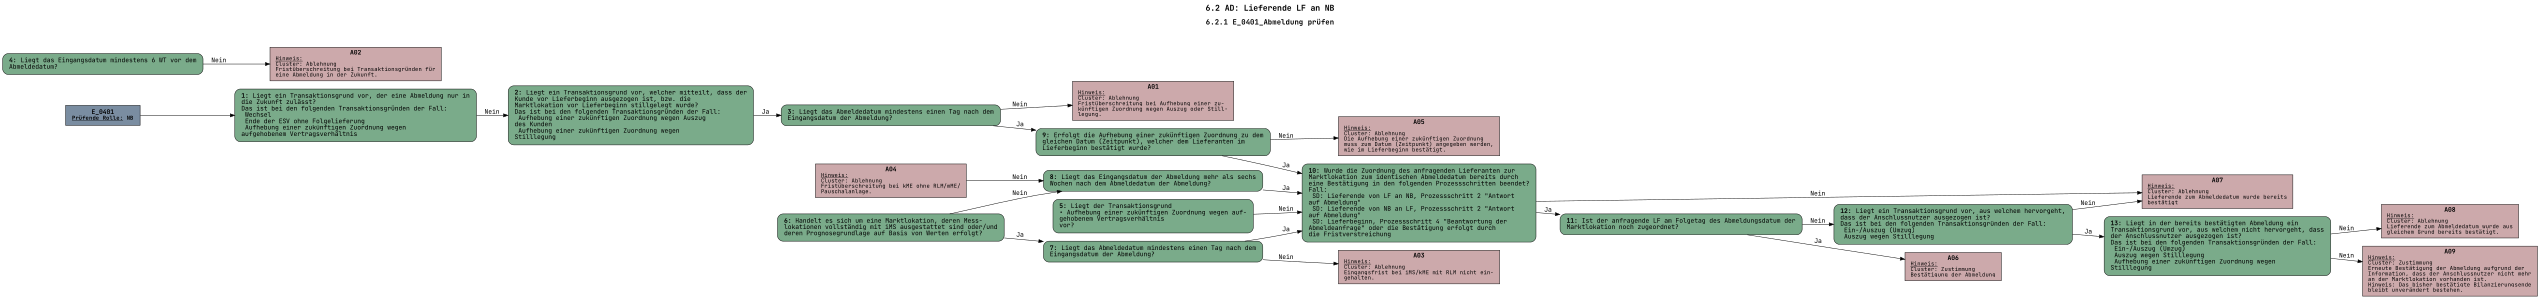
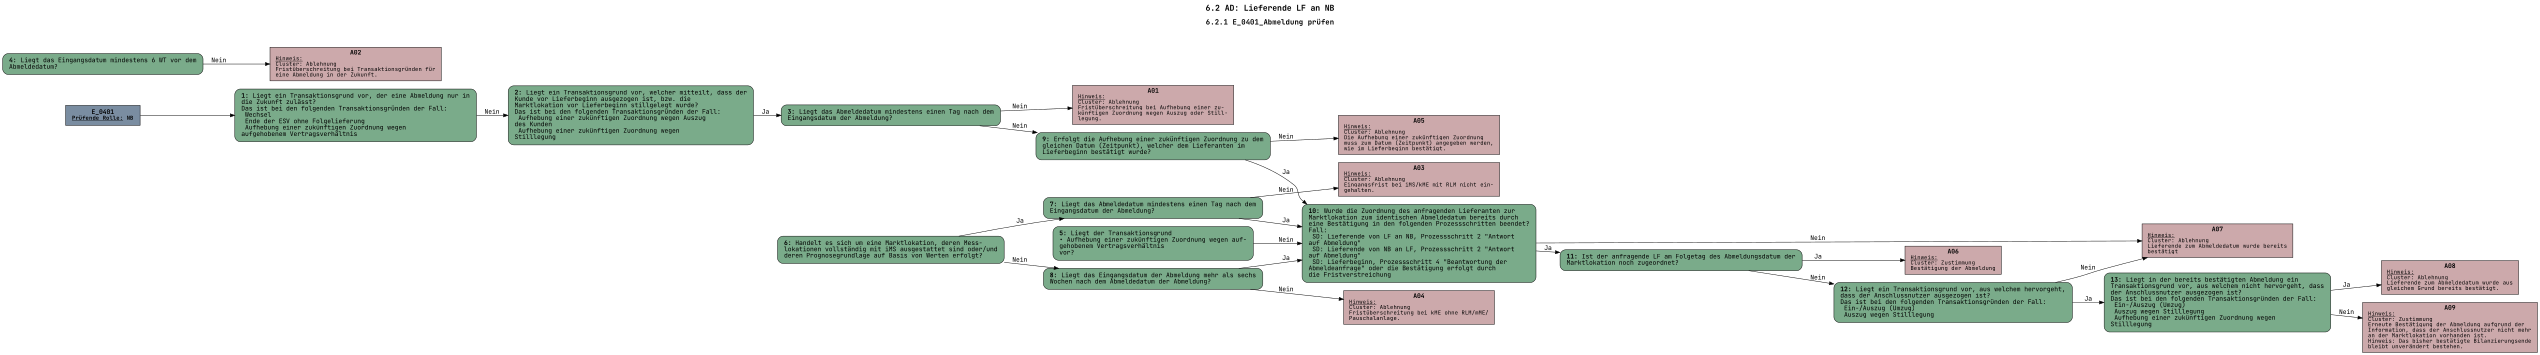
(1020, 125) -> (1020, 126)
(1003, 181) -> (1295, 294)
(2347, 229) -> (2347, 285)
